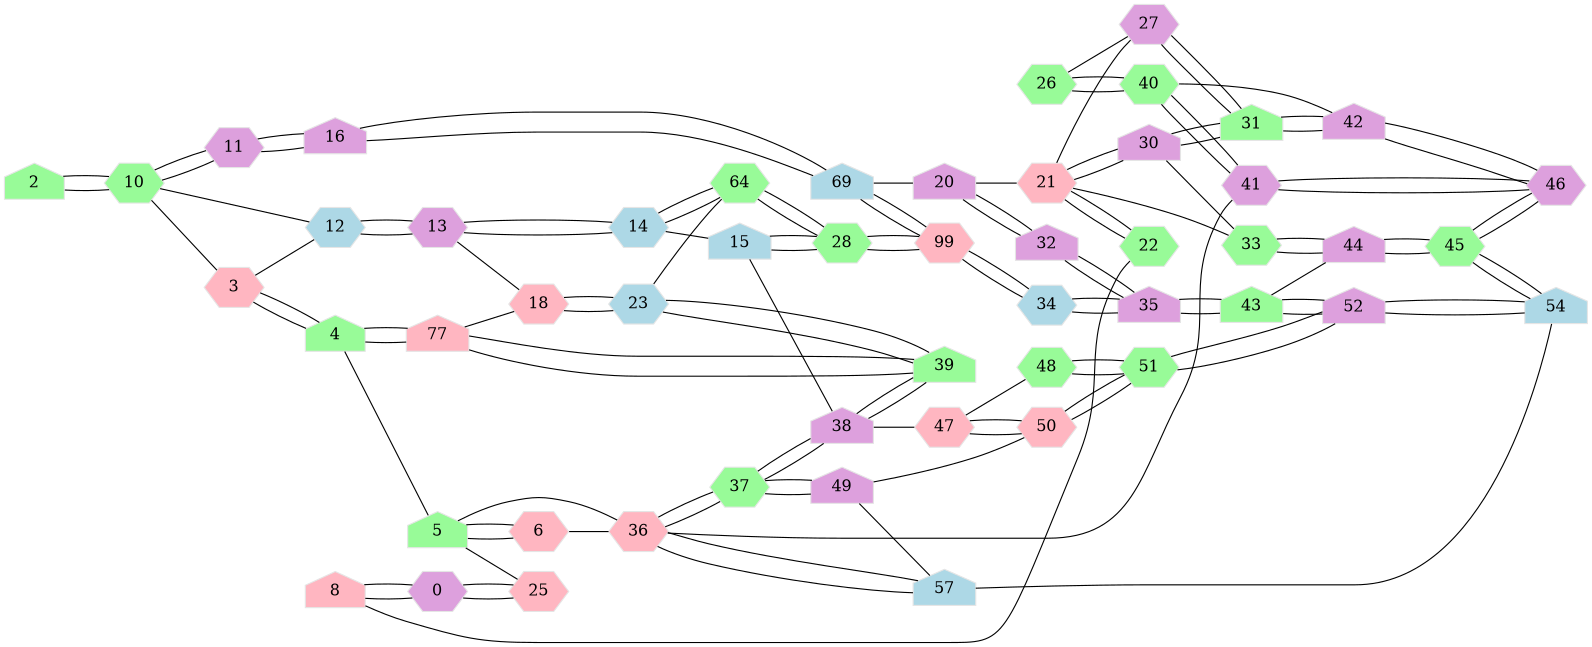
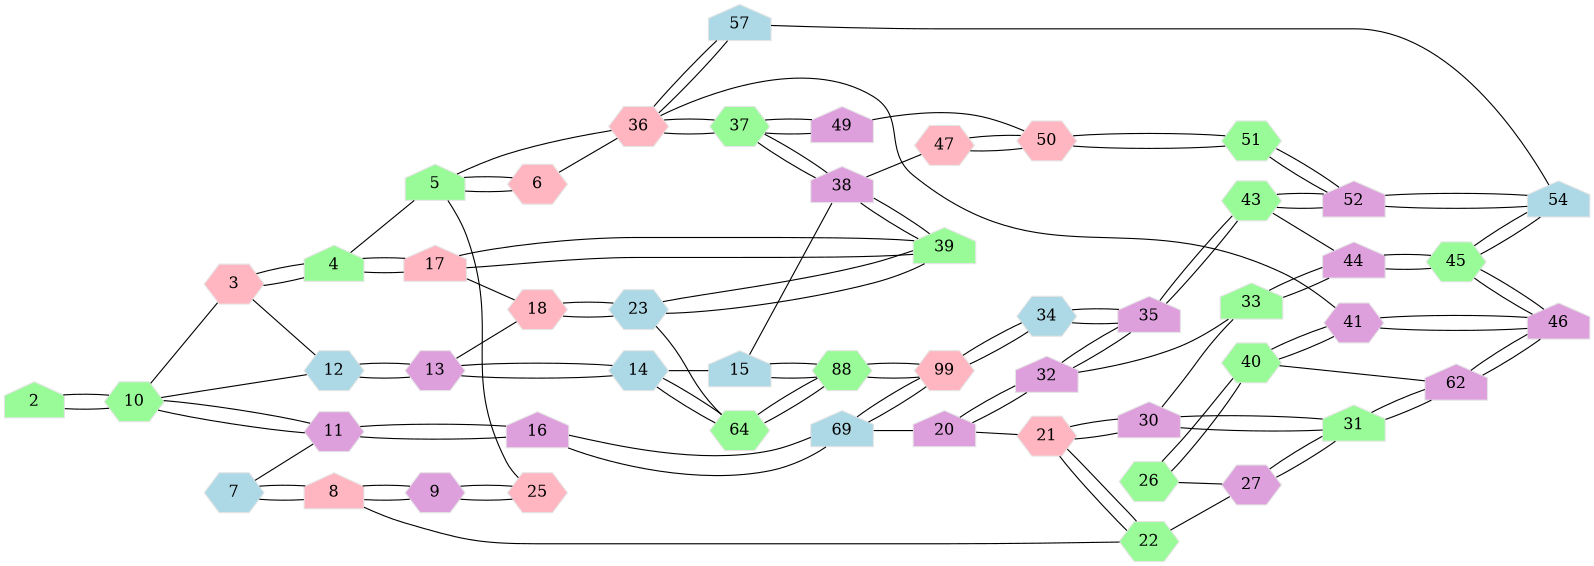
(1089, 99) -> (1200, 513)
(1354, 123) -> (1456, 384)
(1556, 185) -> (1559, 323)
(1152, 208) -> (1157, 355)
(842, 243) -> (842, 371)
(1252, 245) -> (1252, 303)
(1252, 306) -> (1252, 201)
(438, 335) -> (435, 265)
(1047, 367) -> none
none -> (234, 493)
(900, 545) -> none
(438, 591) -> (435, 493)
